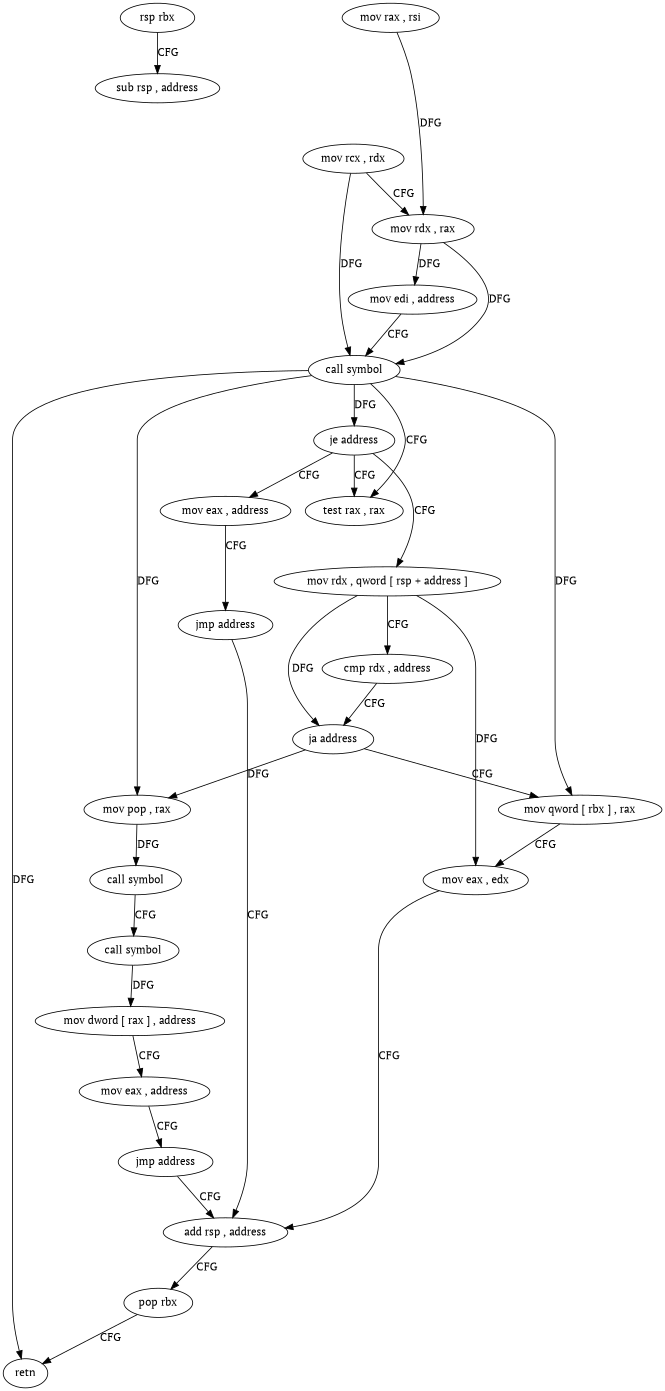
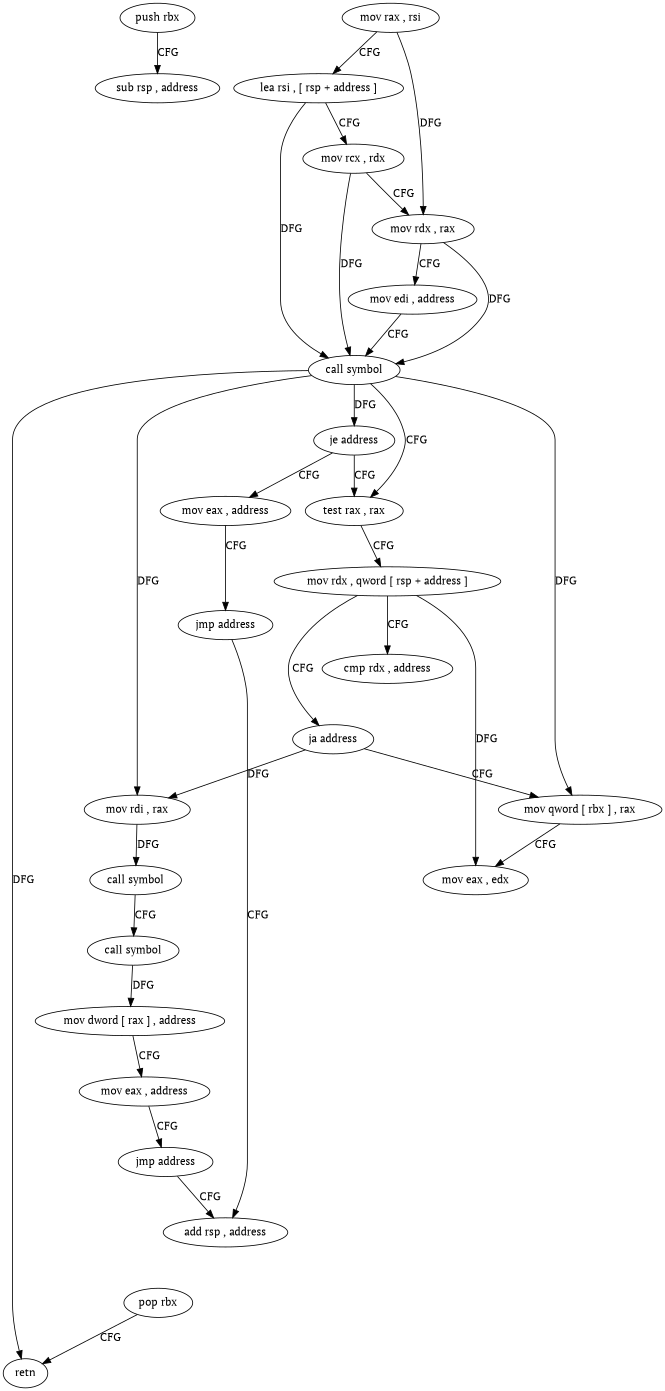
(157, 18) -> (157, 18)
none -> (319, 88)
(430, 264) -> (430, 264)
(411, 500) -> (369, 542)
(303, 669) -> (303, 669)
(363, 701) -> none
(137, 810) -> (137, 810)
(379, 1069) -> none
(194, 1265) -> none
